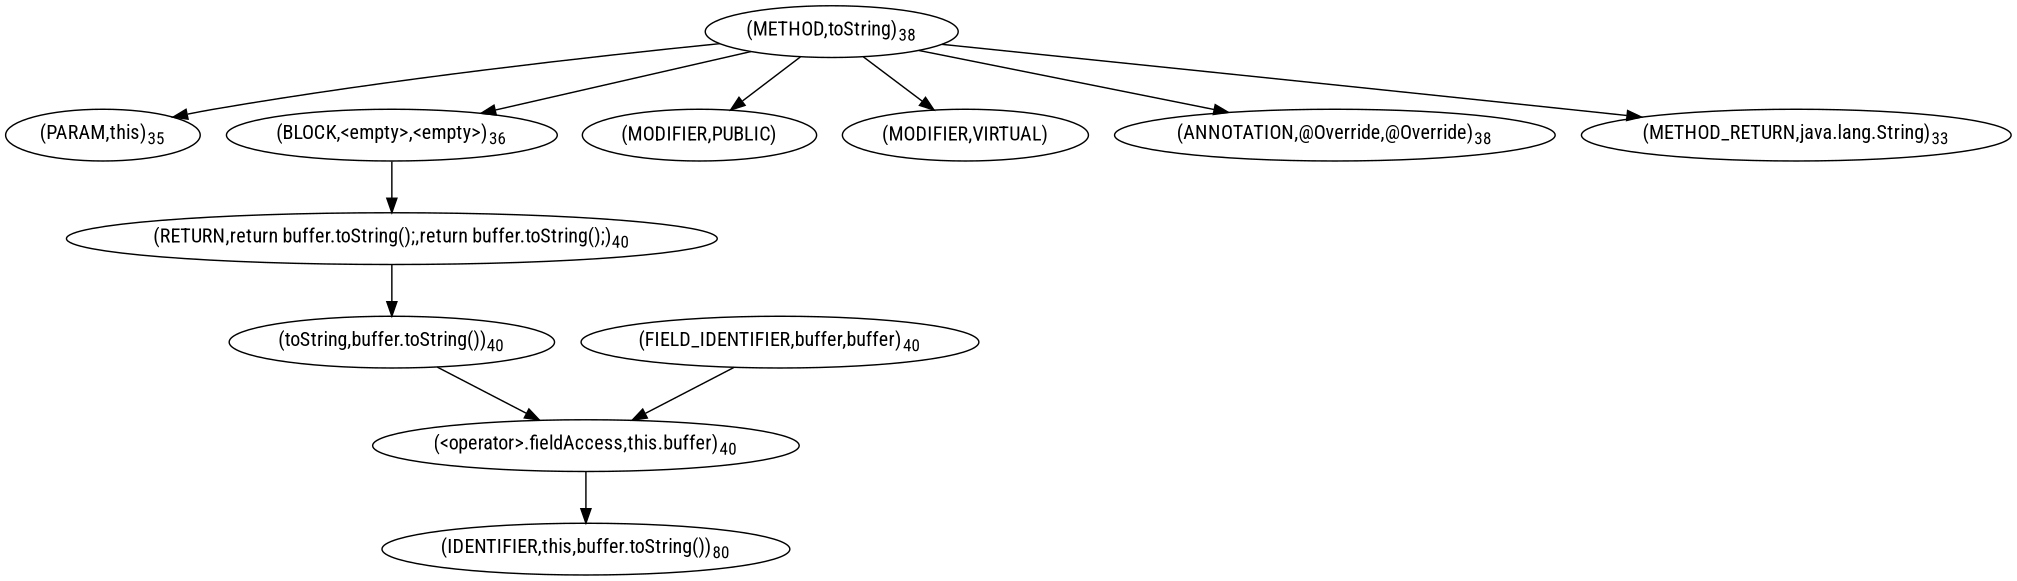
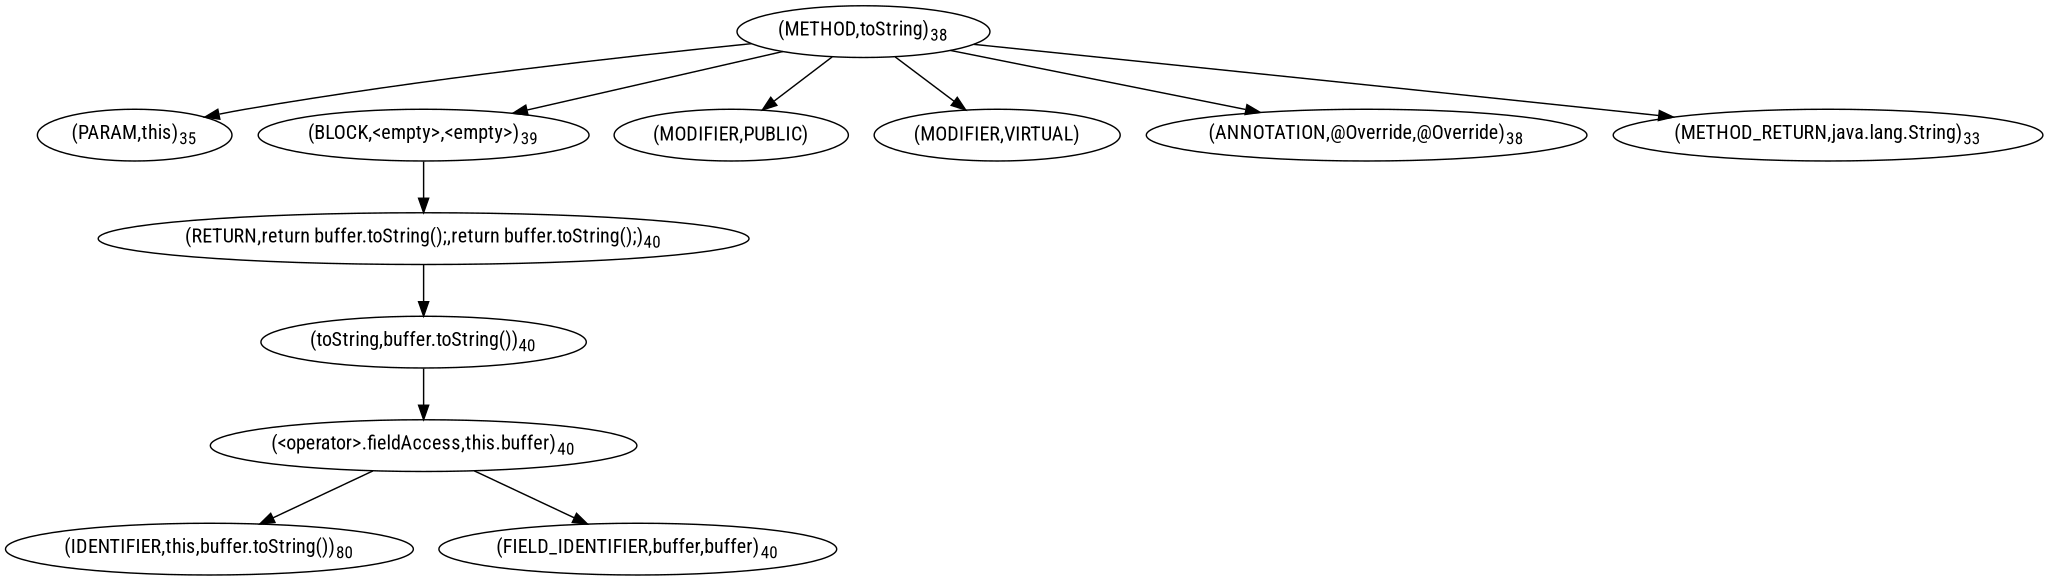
(498, 133) -> (530, 133)
(690, 390) -> (524, 494)
